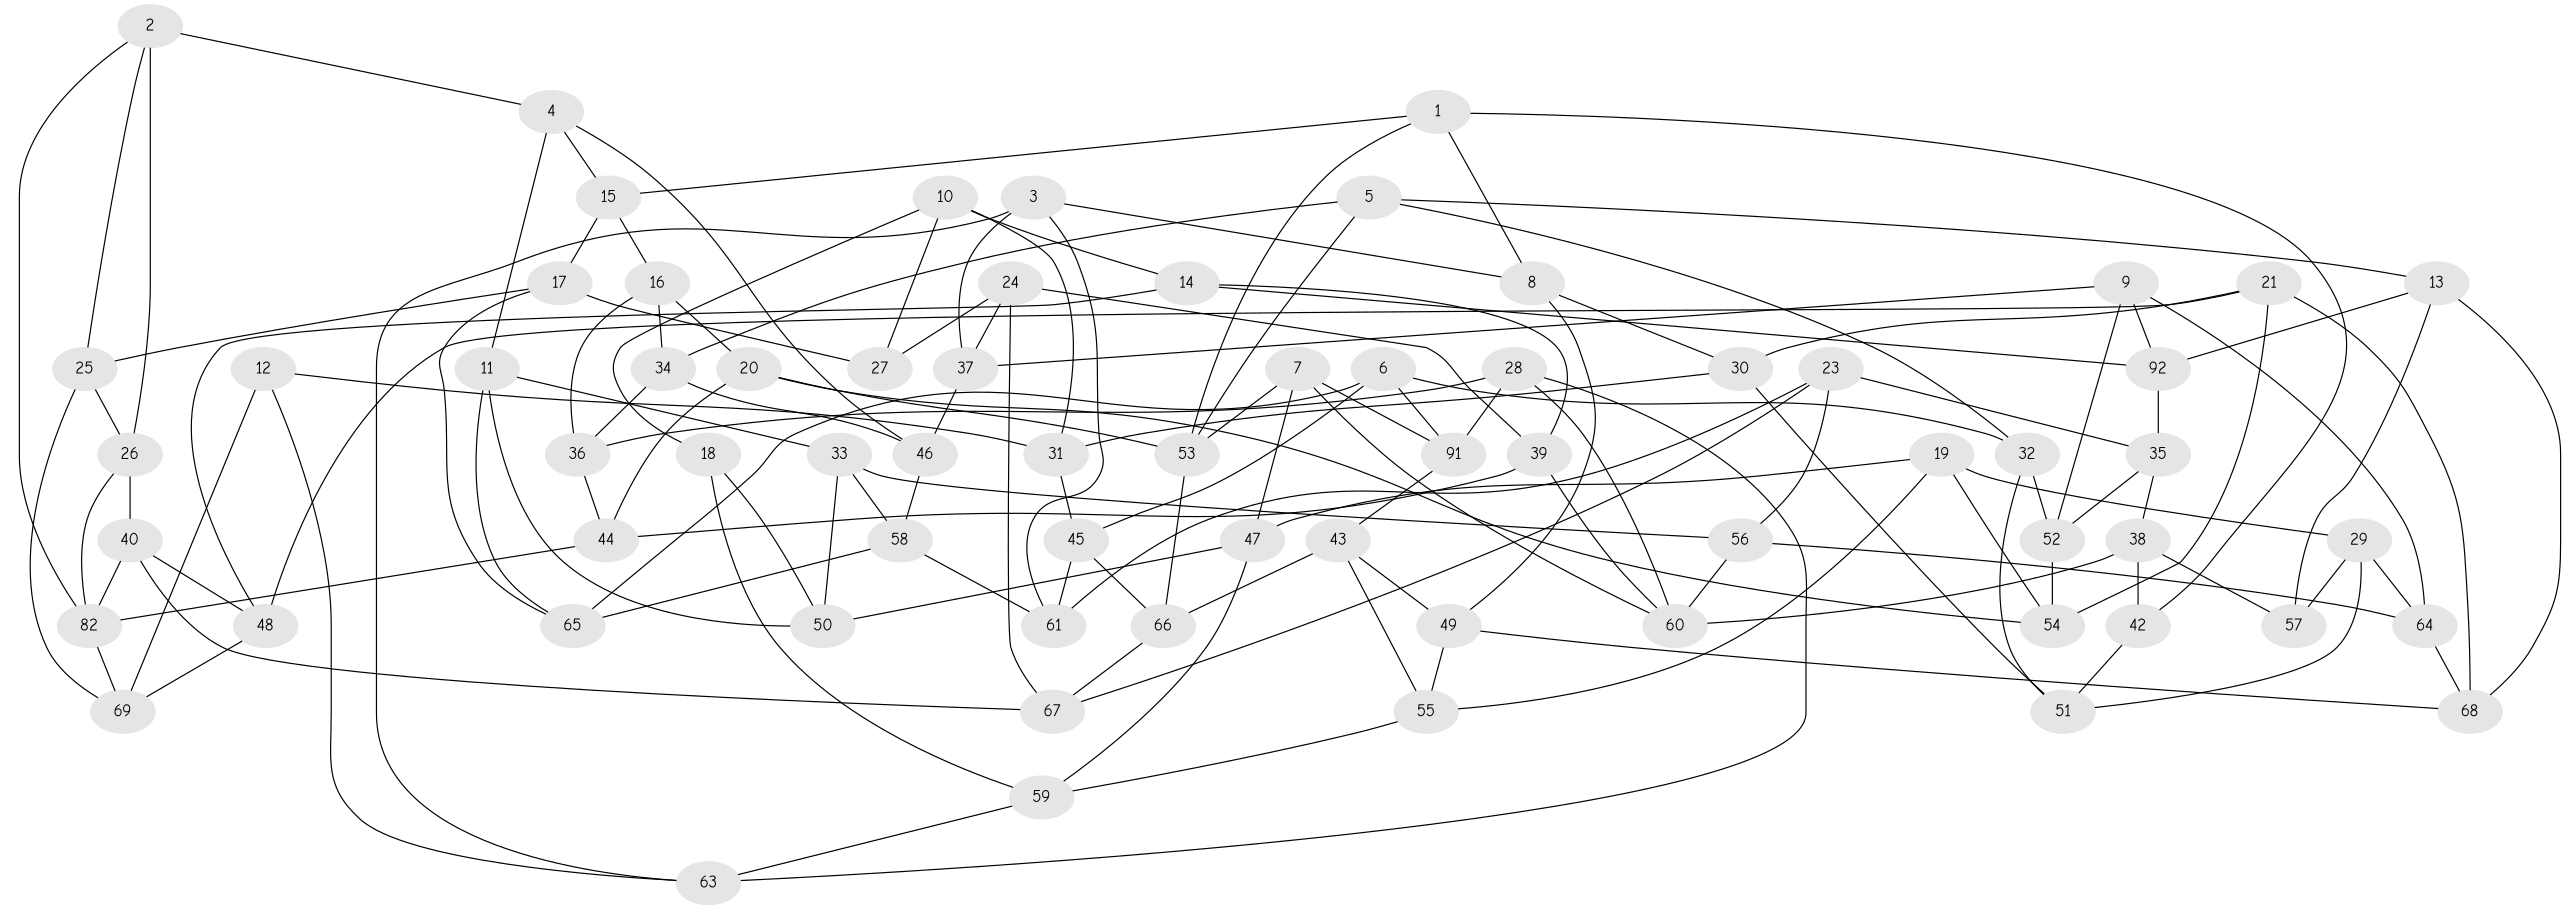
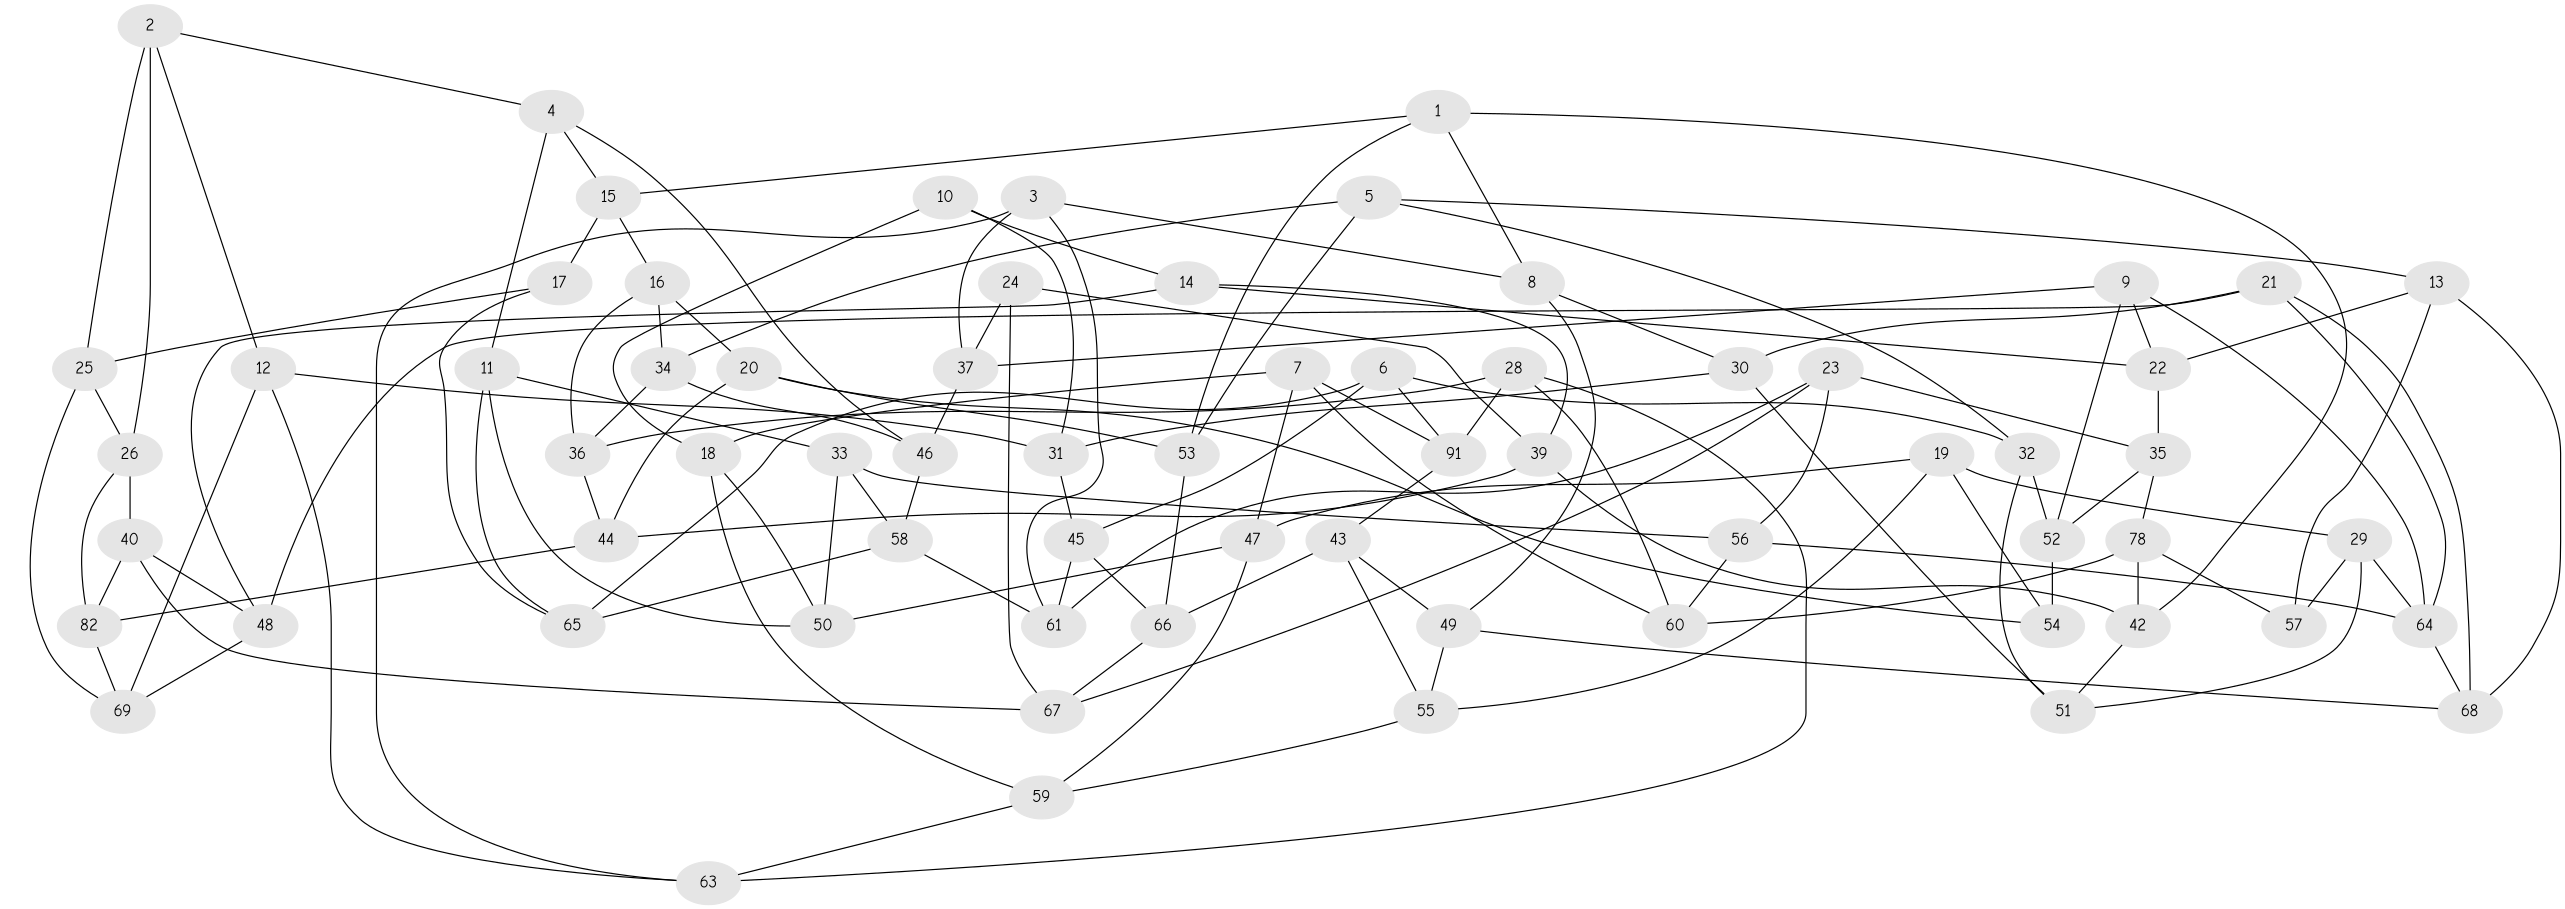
(19, 310) -> (207, 198)
(880, 369) -> none
(2158, 369) -> (2158, 369)
(1242, 412) -> (1079, 390)
(2223, 494) -> (2402, 438)
(2138, 540) -> (2138, 540)
(1600, 545) -> (1822, 588)
